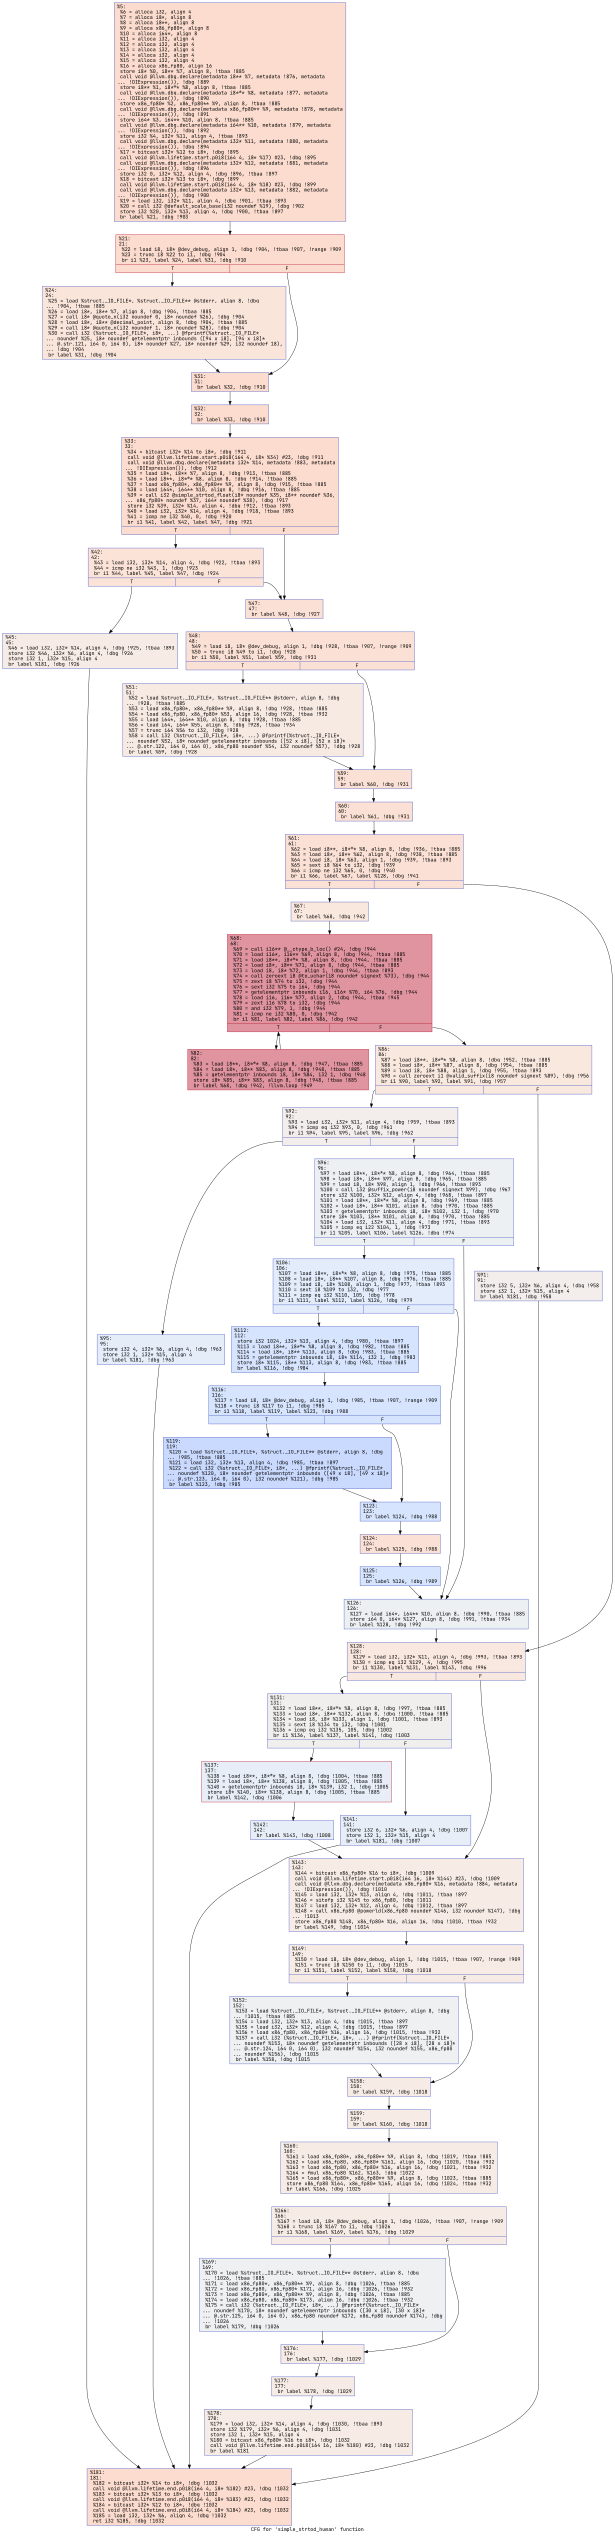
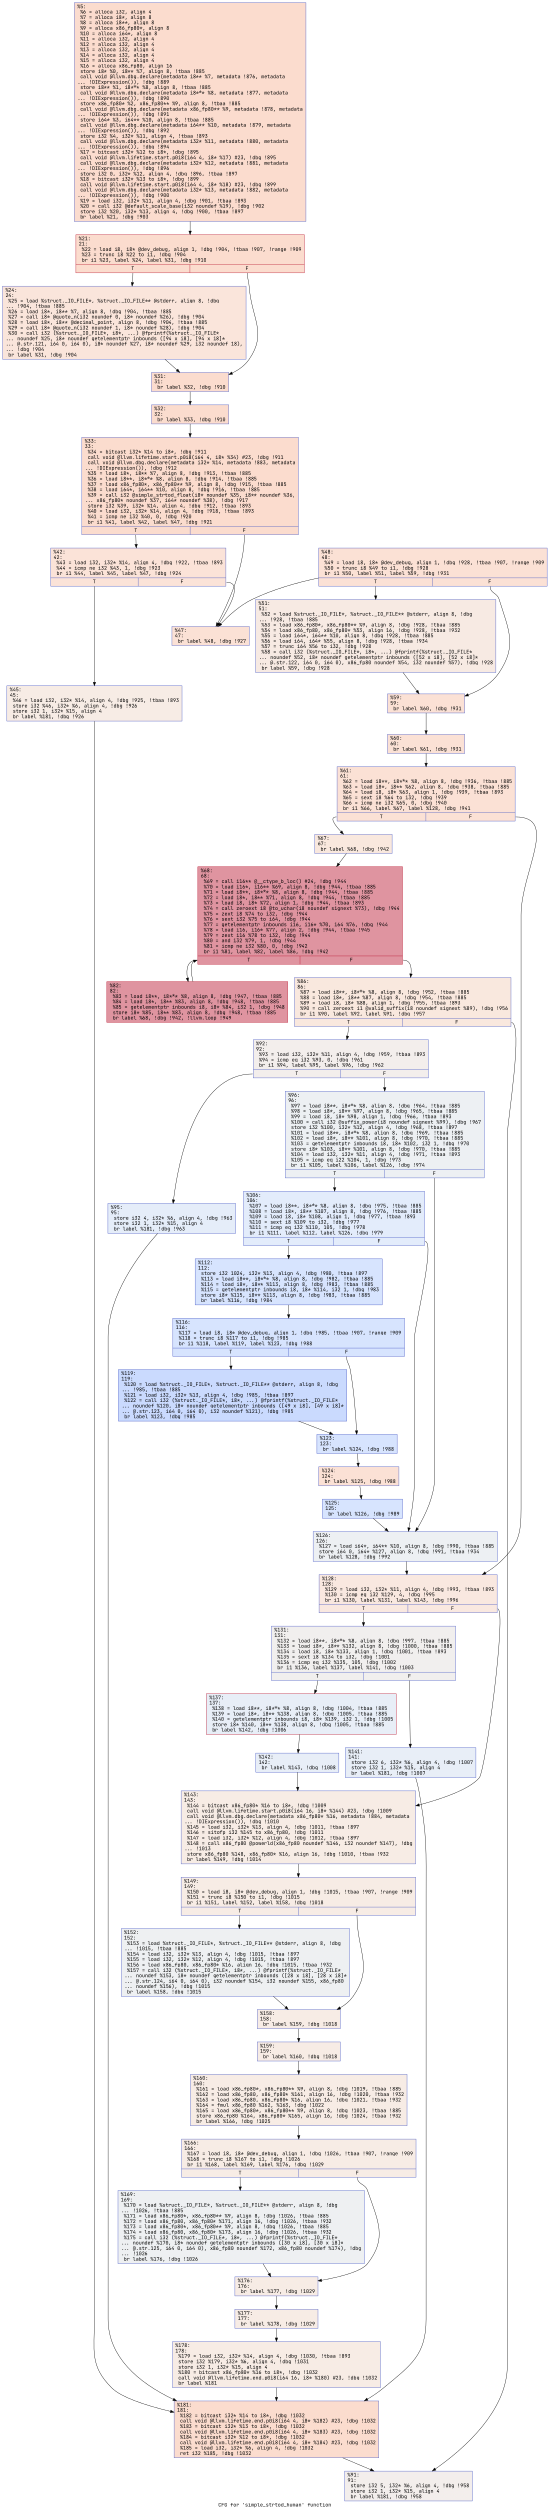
(290, 623) -> (266, 593)
(538, 1980) -> (357, 2464)
(241, 2327) -> (160, 2259)
